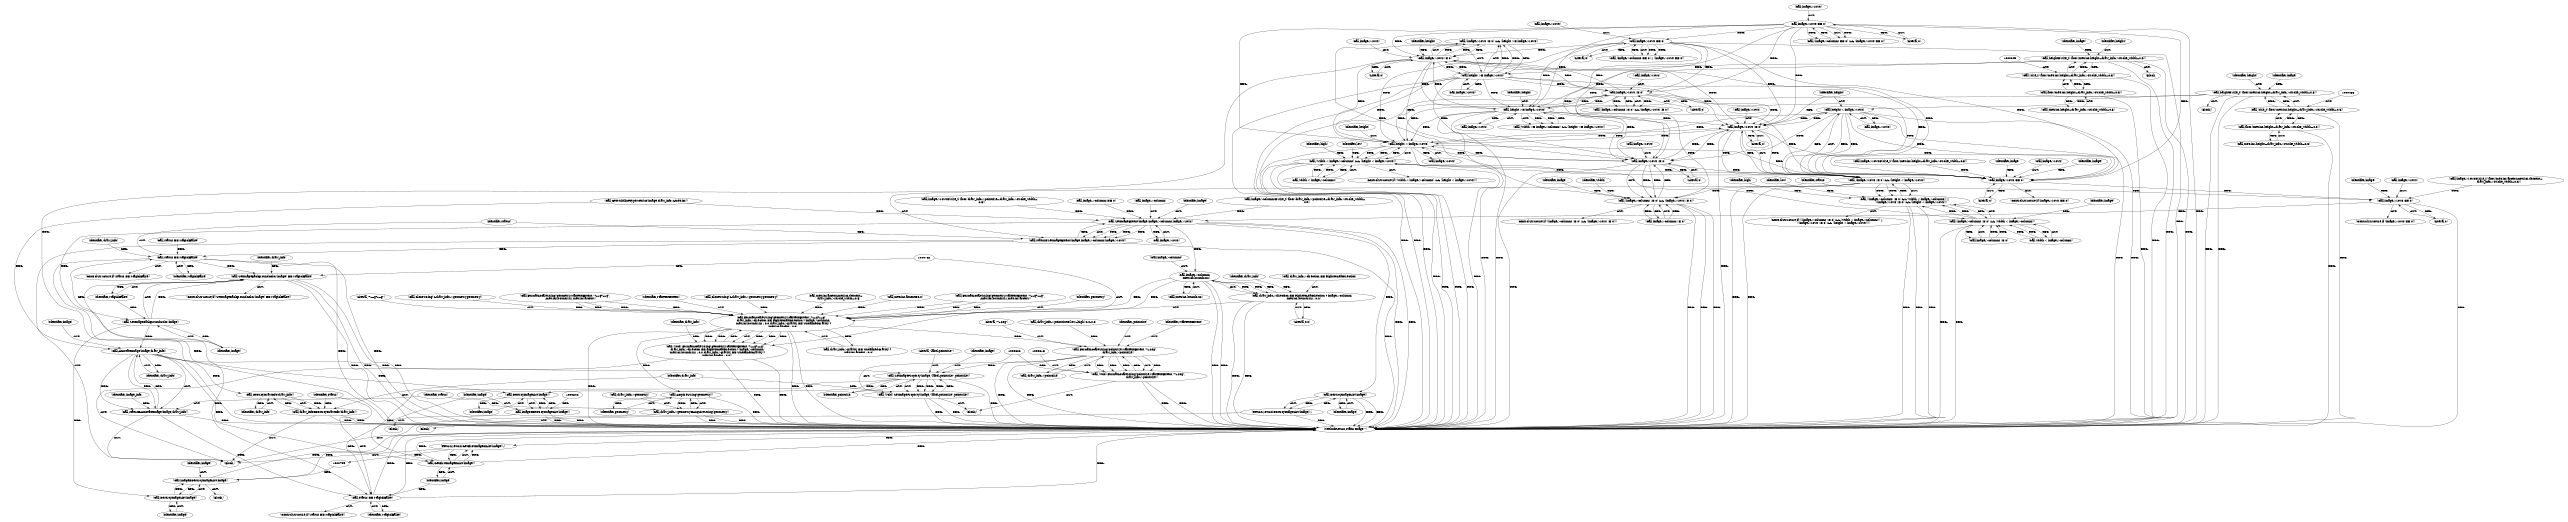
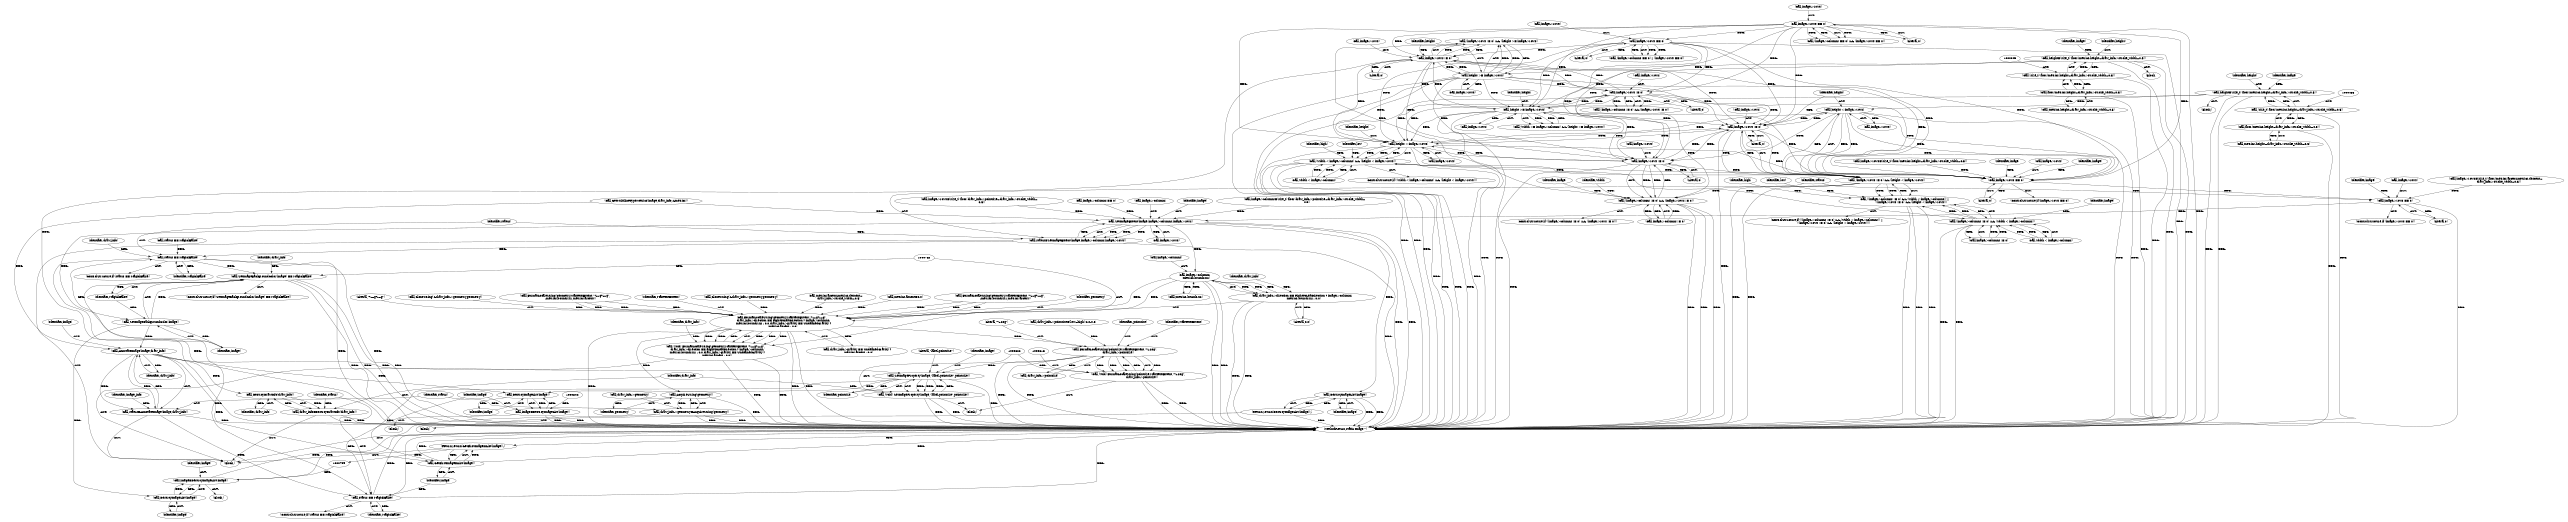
(1319, 277) -> none
(1197, 287) -> (1197, 287)
